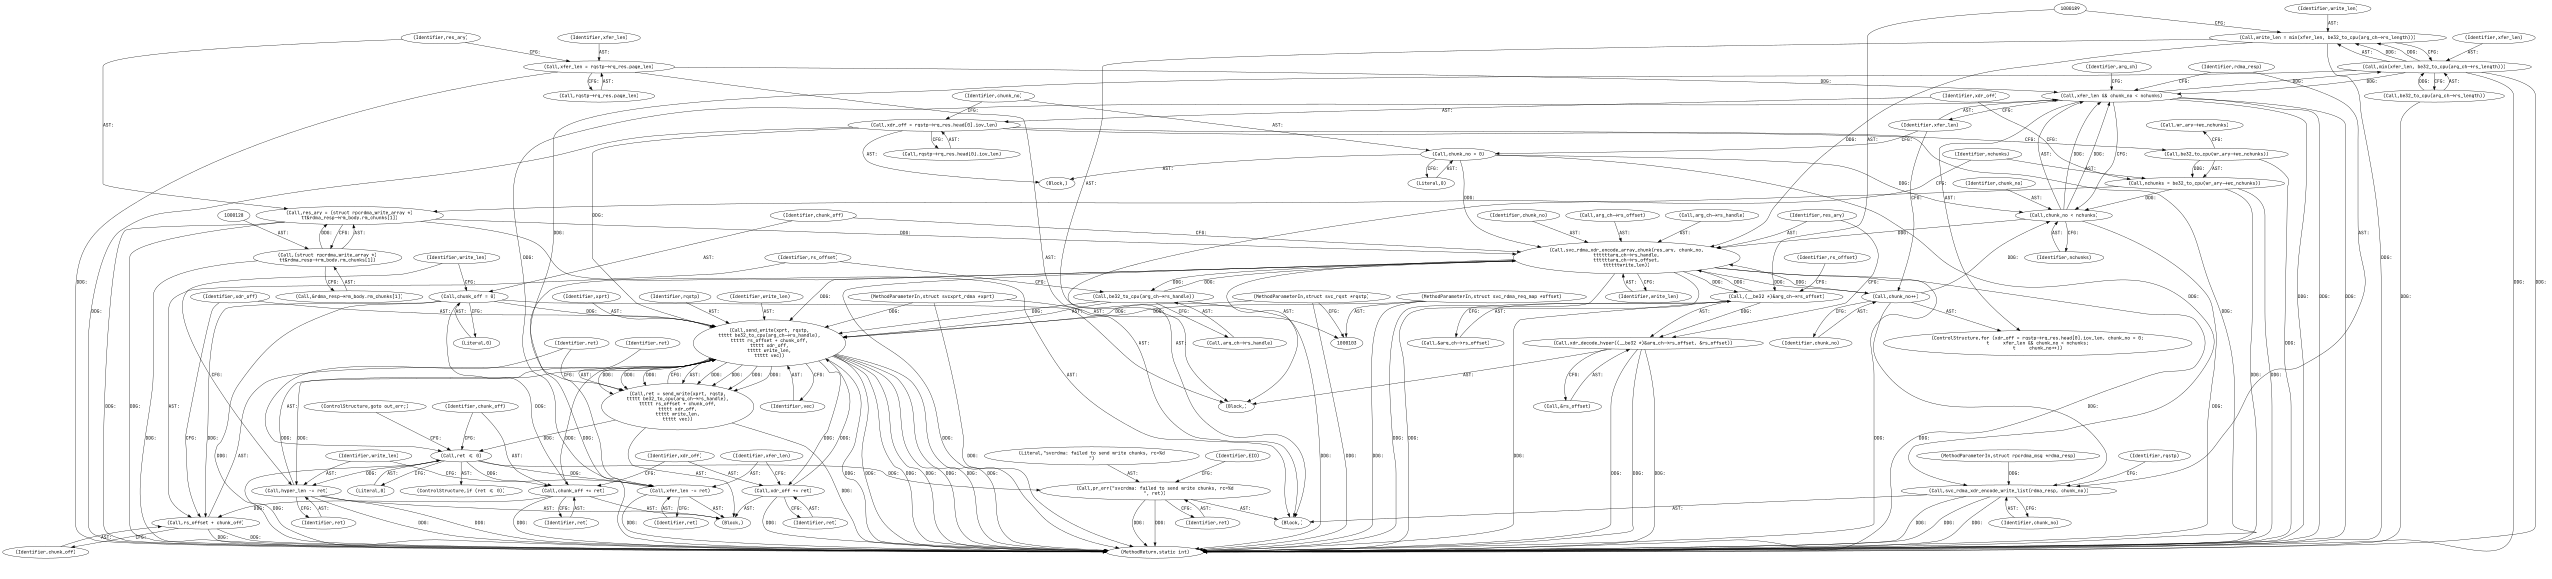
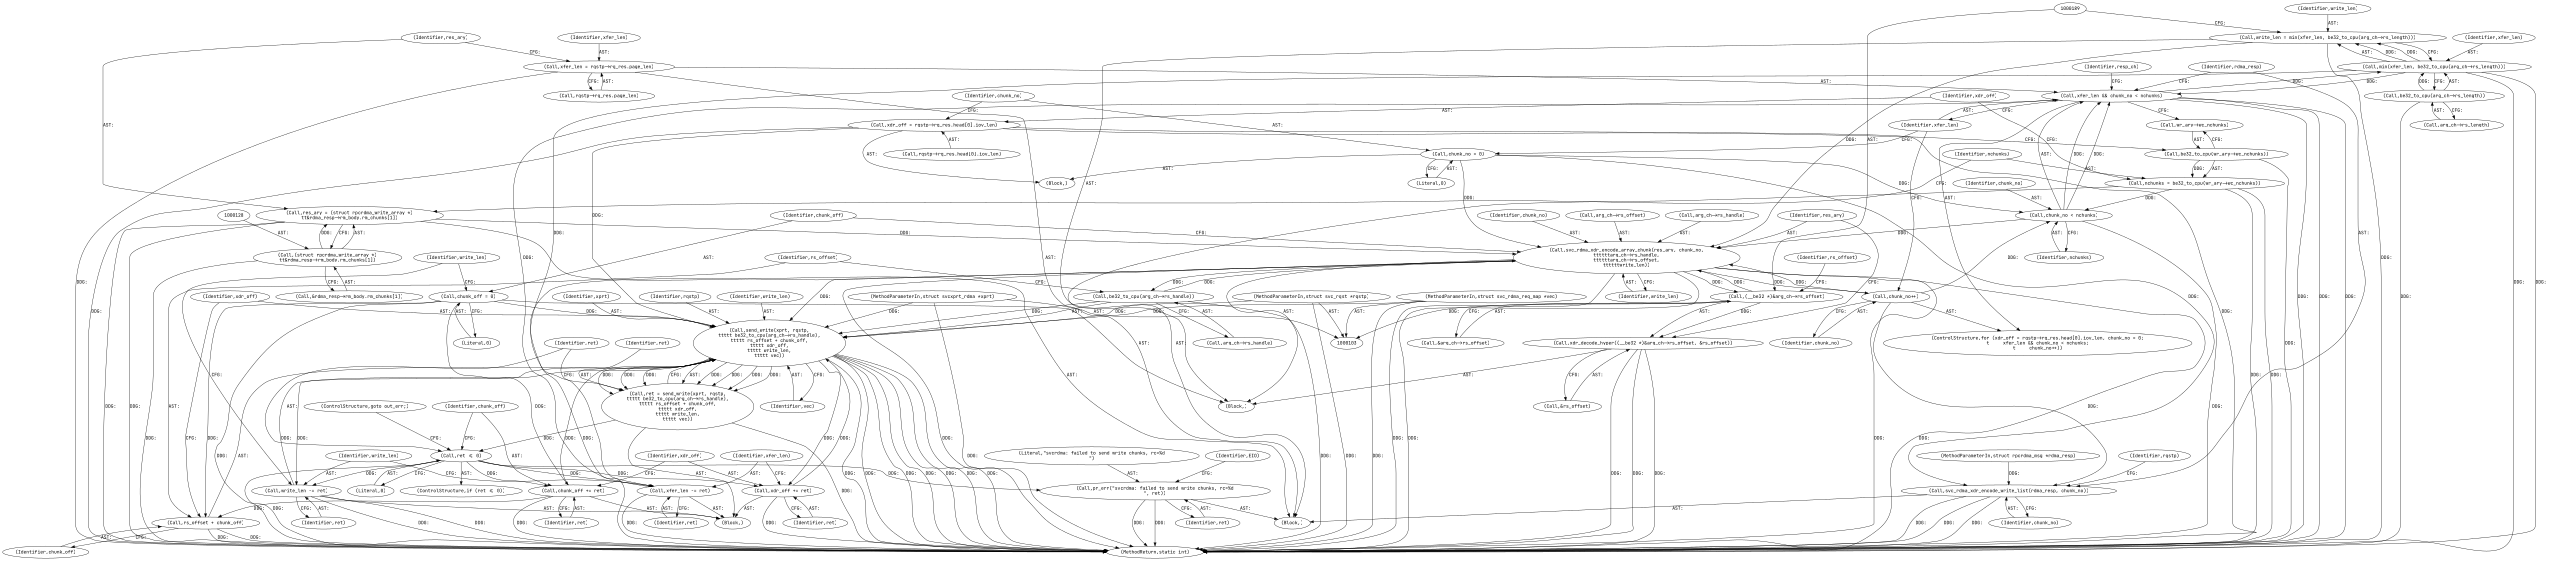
(2112, 67) -> (2112, 67)
(1827, 82) -> (1827, 82)
none -> (2457, 125)
(931, 139) -> none
none -> (2193, 140)
(2114, 161) -> (2152, 110)
(1491, 297) -> (1491, 297)
(1335, 311) -> (1335, 311)
(1514, 471) -> (1541, 304)
none -> (616, 476)
(296, 491) -> (296, 491)
